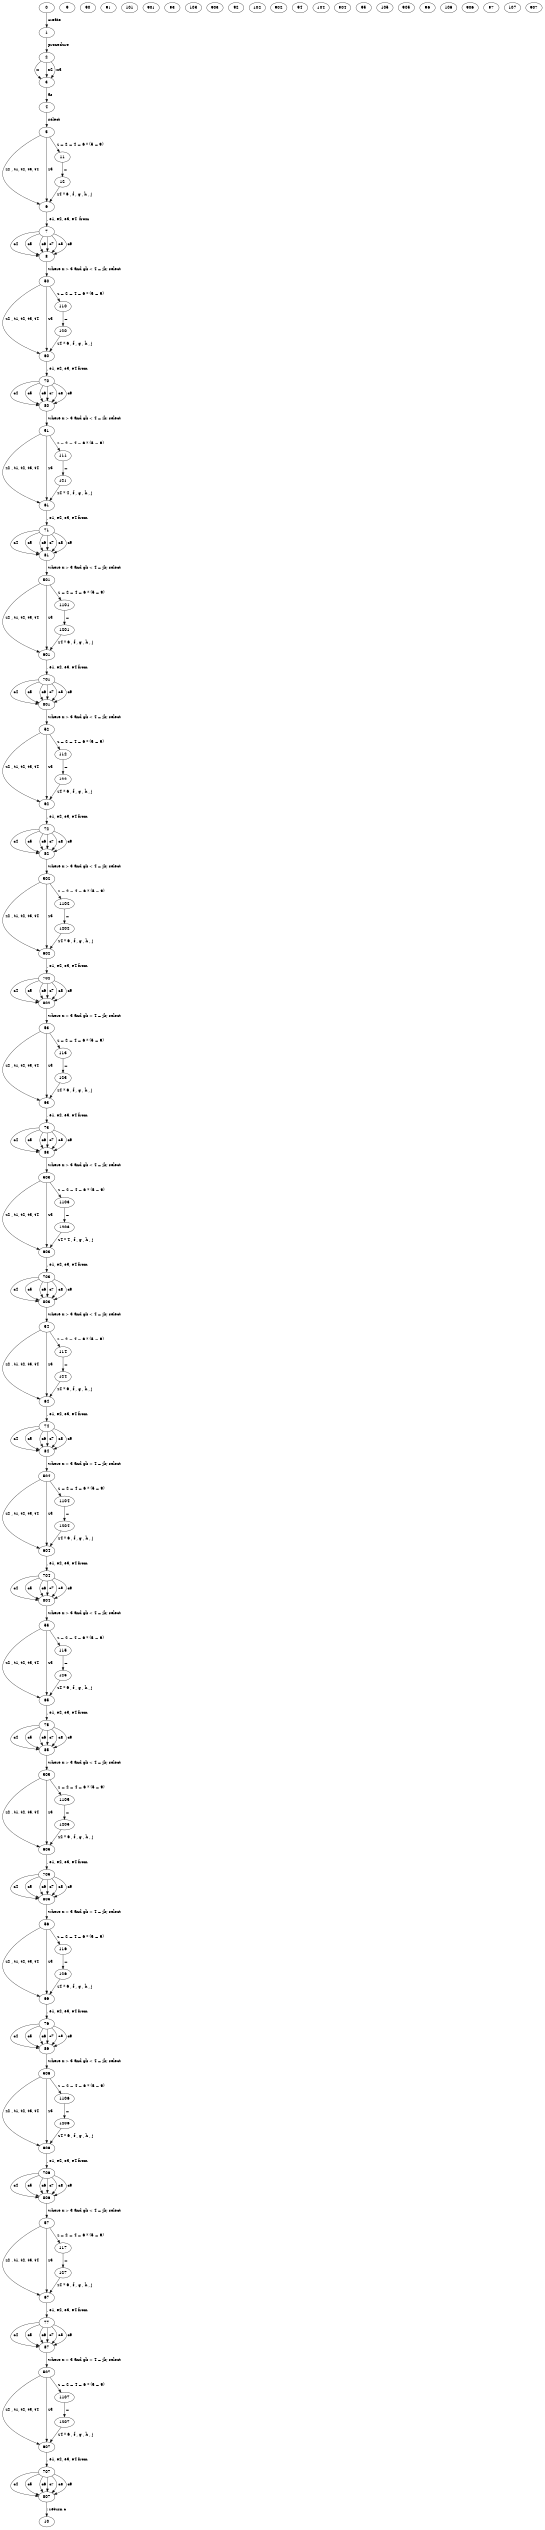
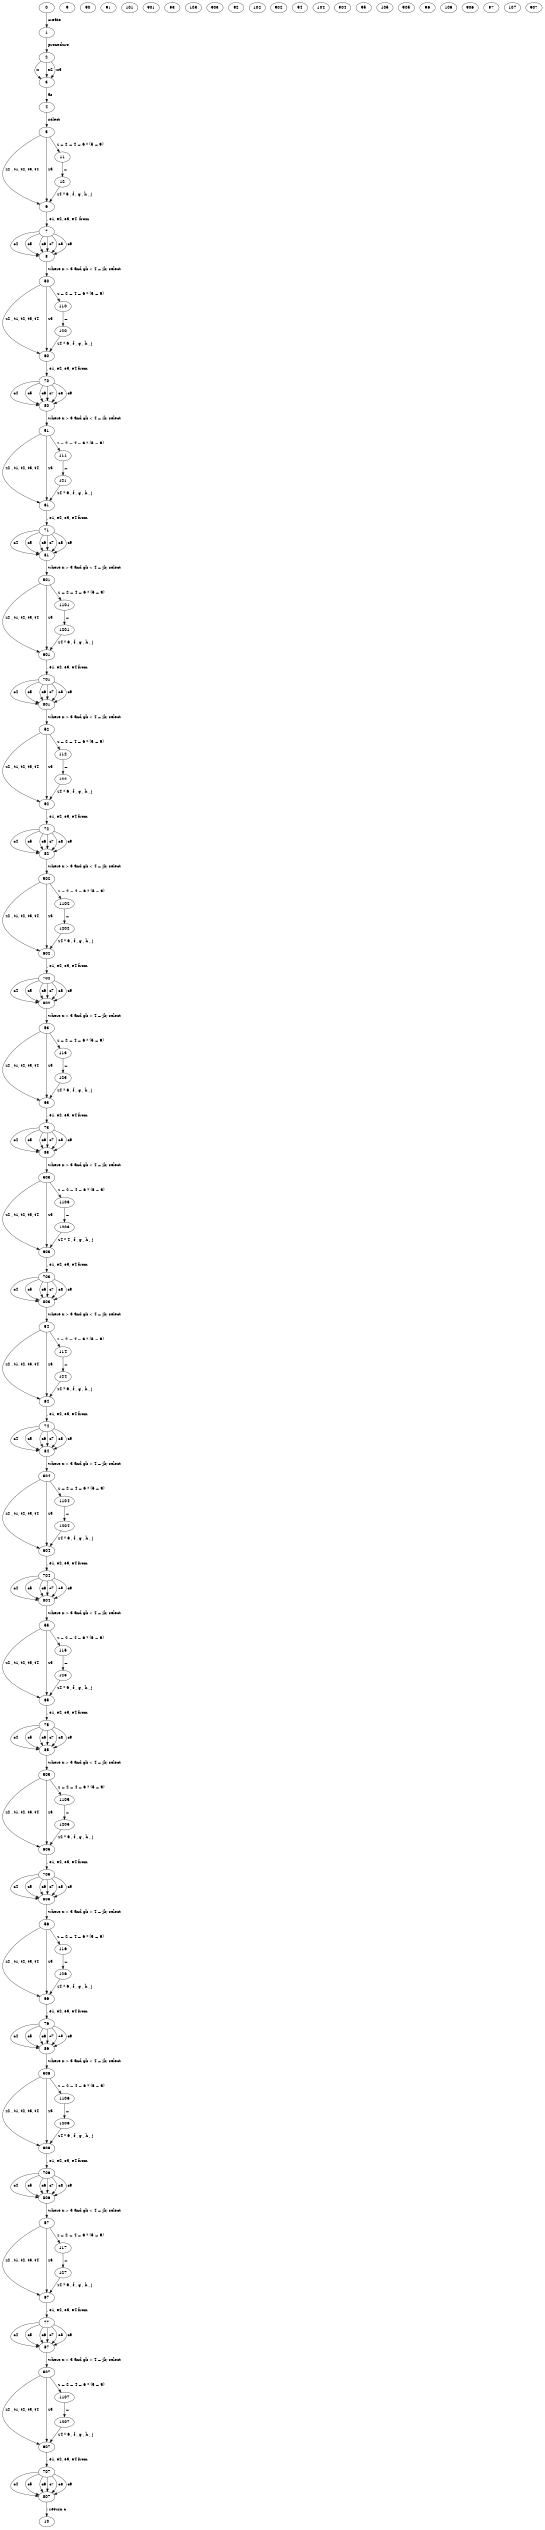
(75, 493) -> (75, 493)
